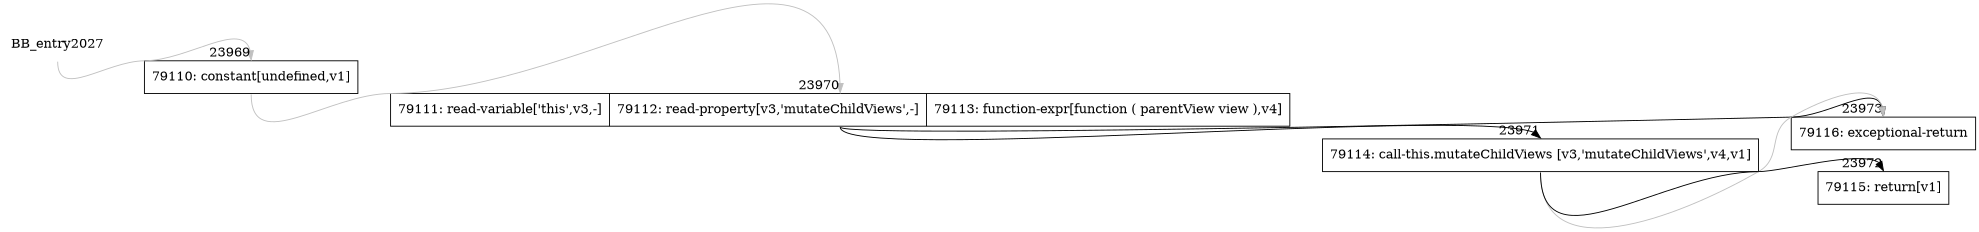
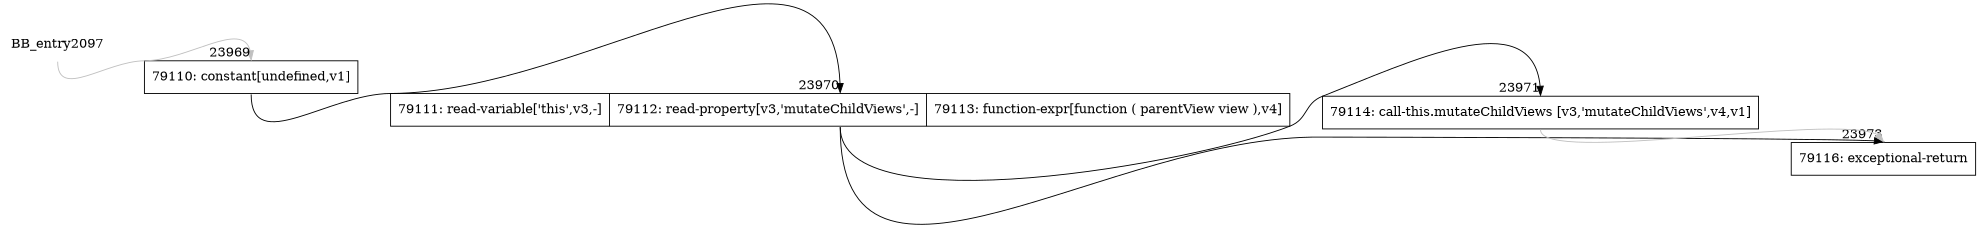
(58, 44) -> (58, 44)
(561, 60) -> (561, 60)
(1883, 188) -> none
